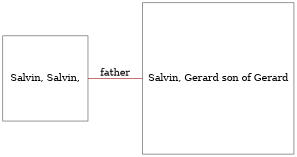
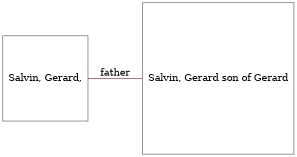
(45, 78) -> (45, 78)
